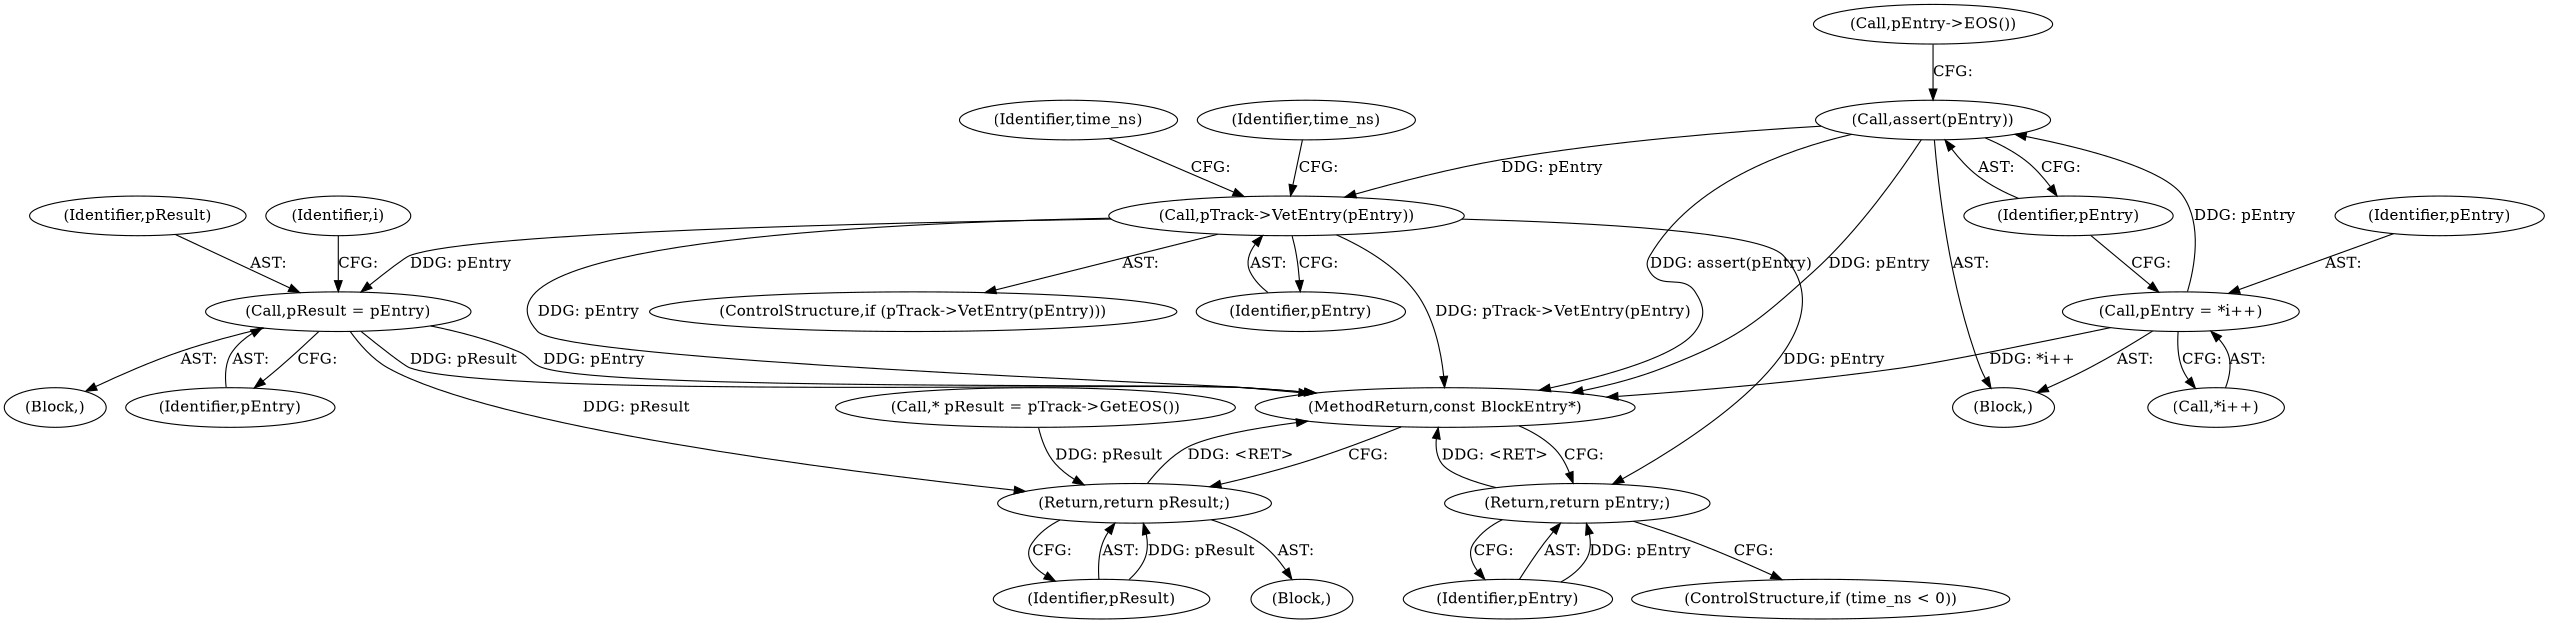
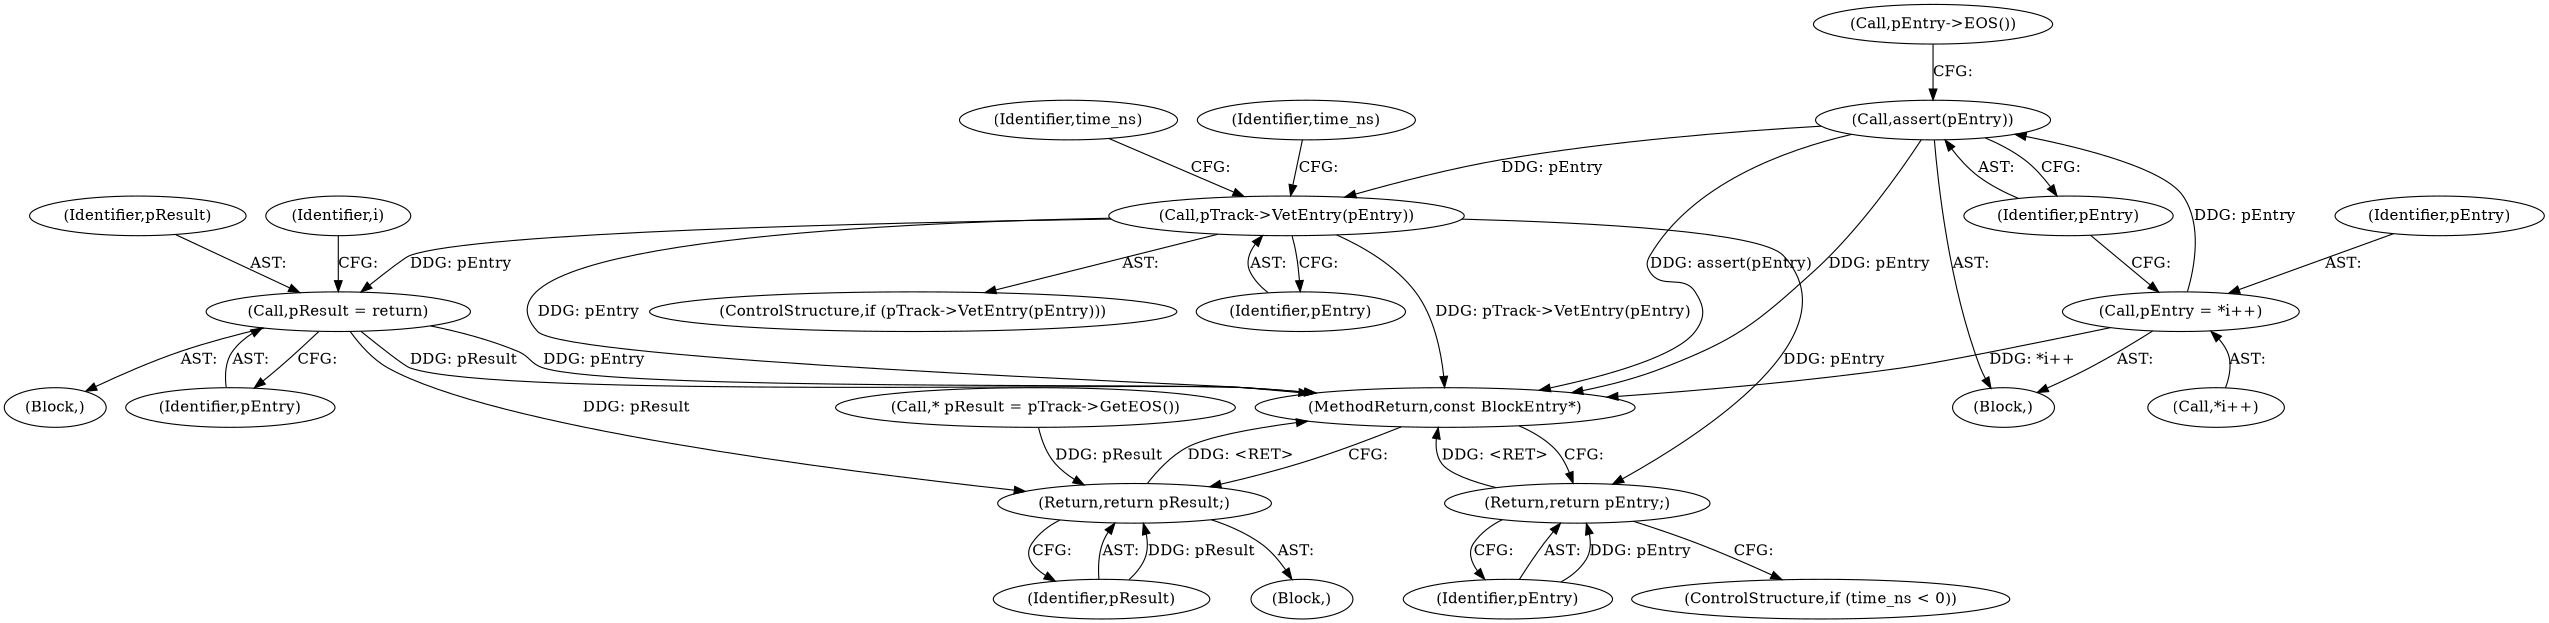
(338, 312) -> (338, 312)
(2179, 357) -> none
